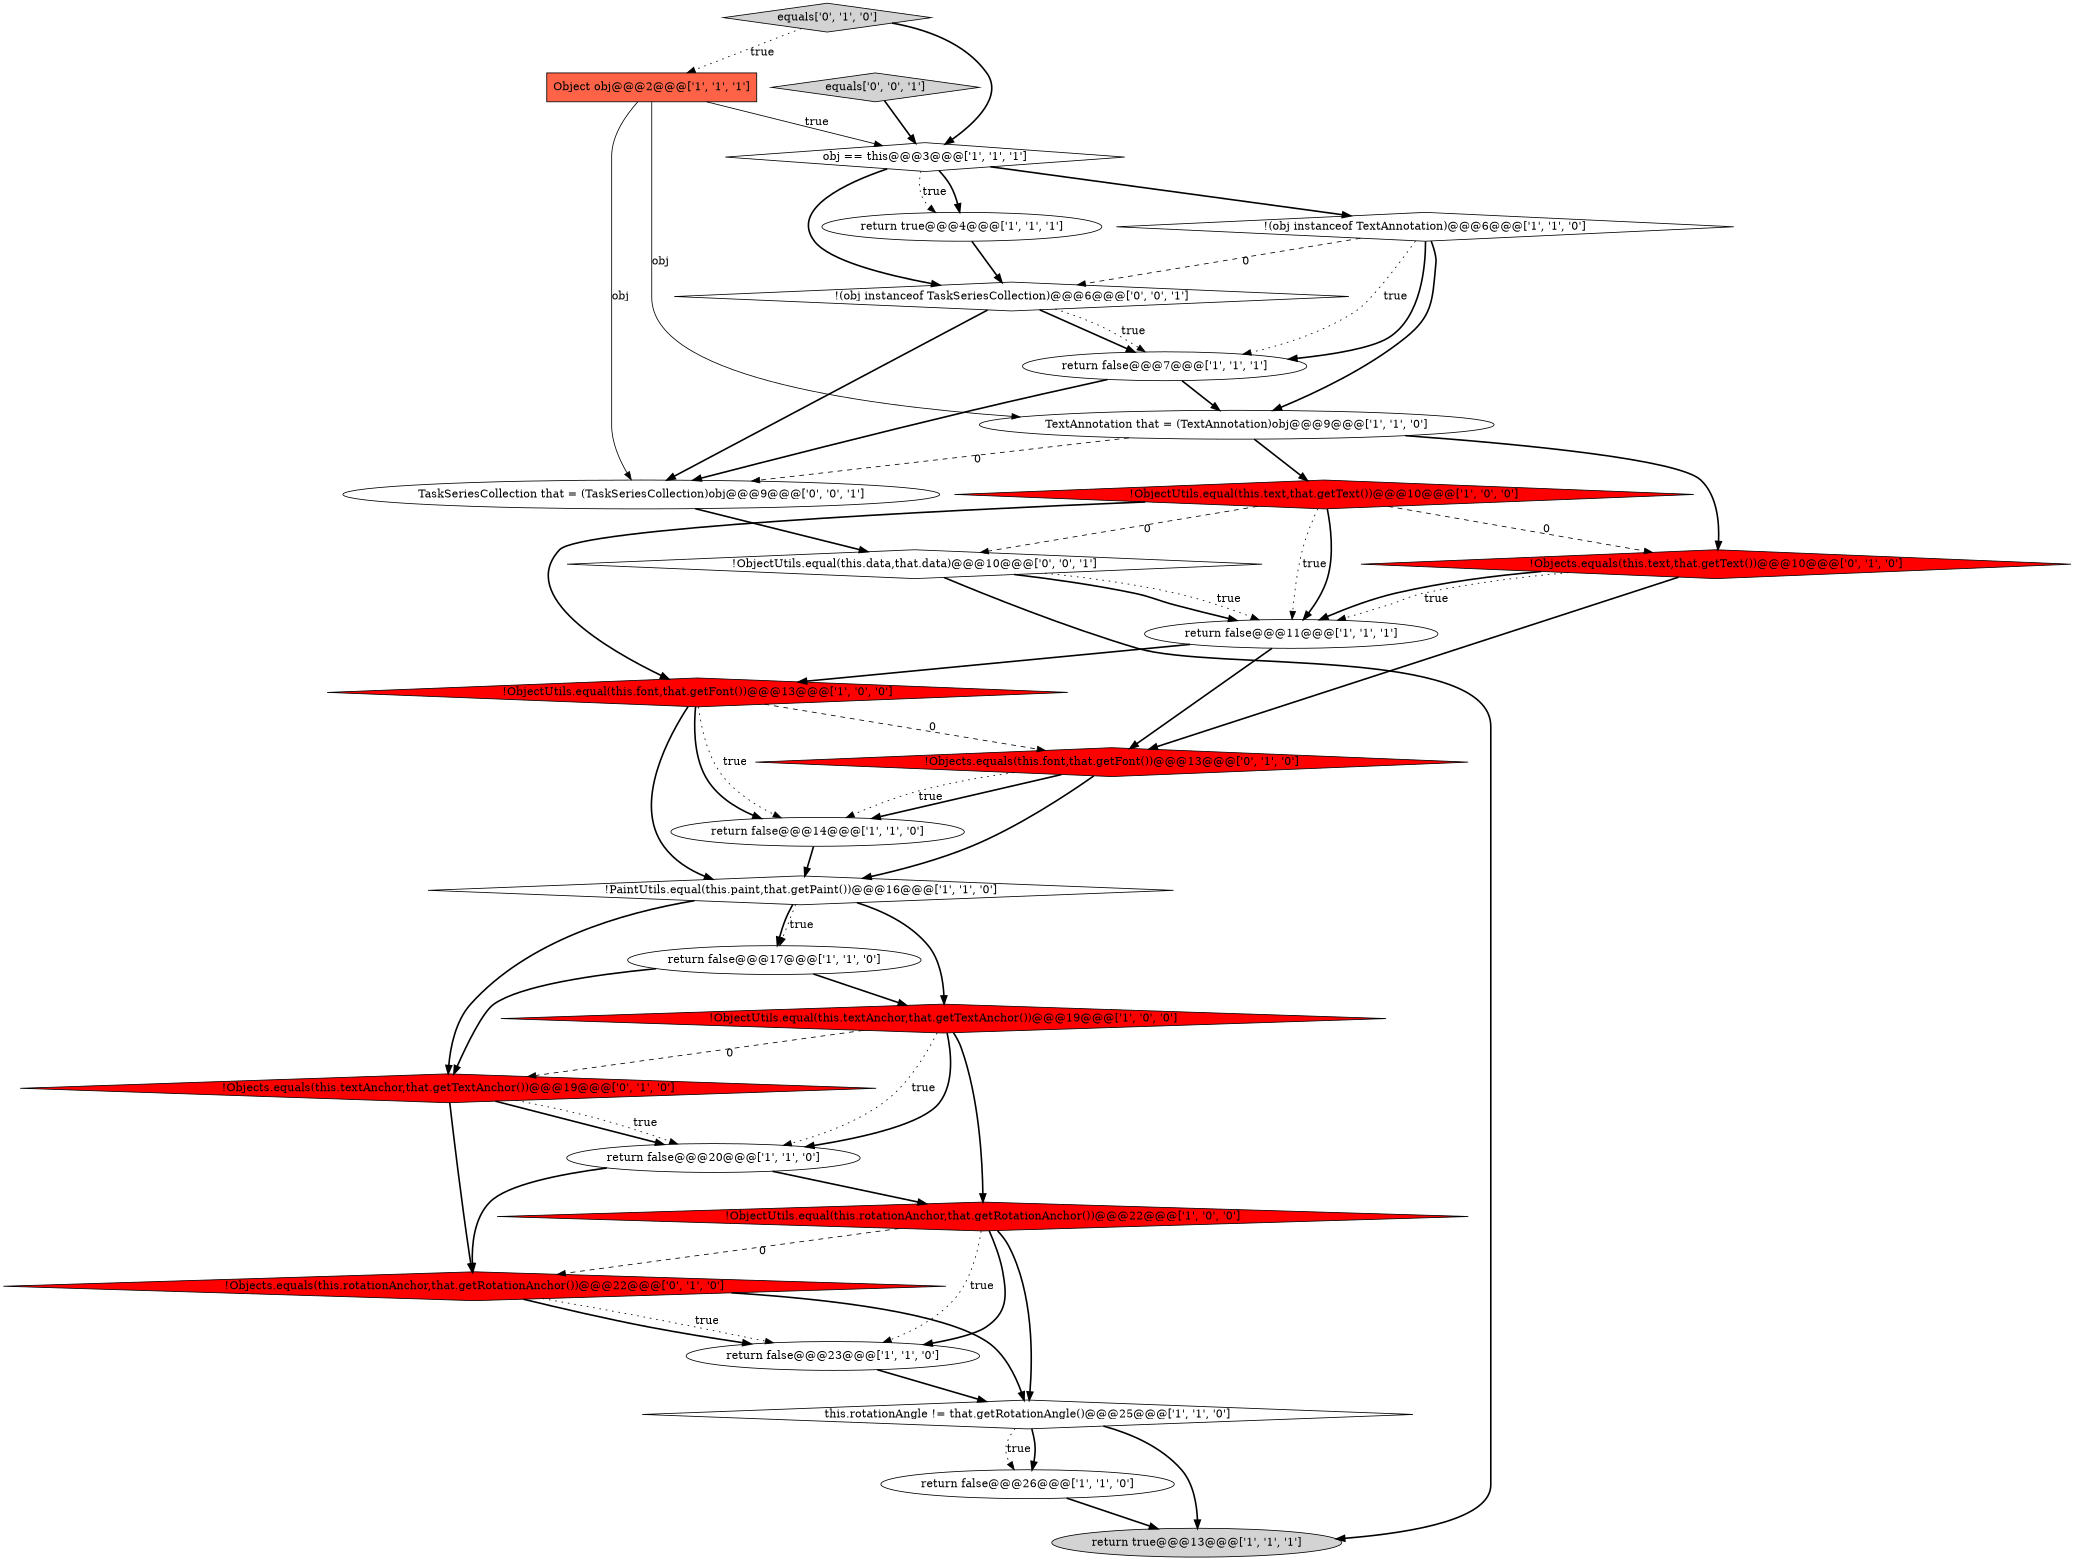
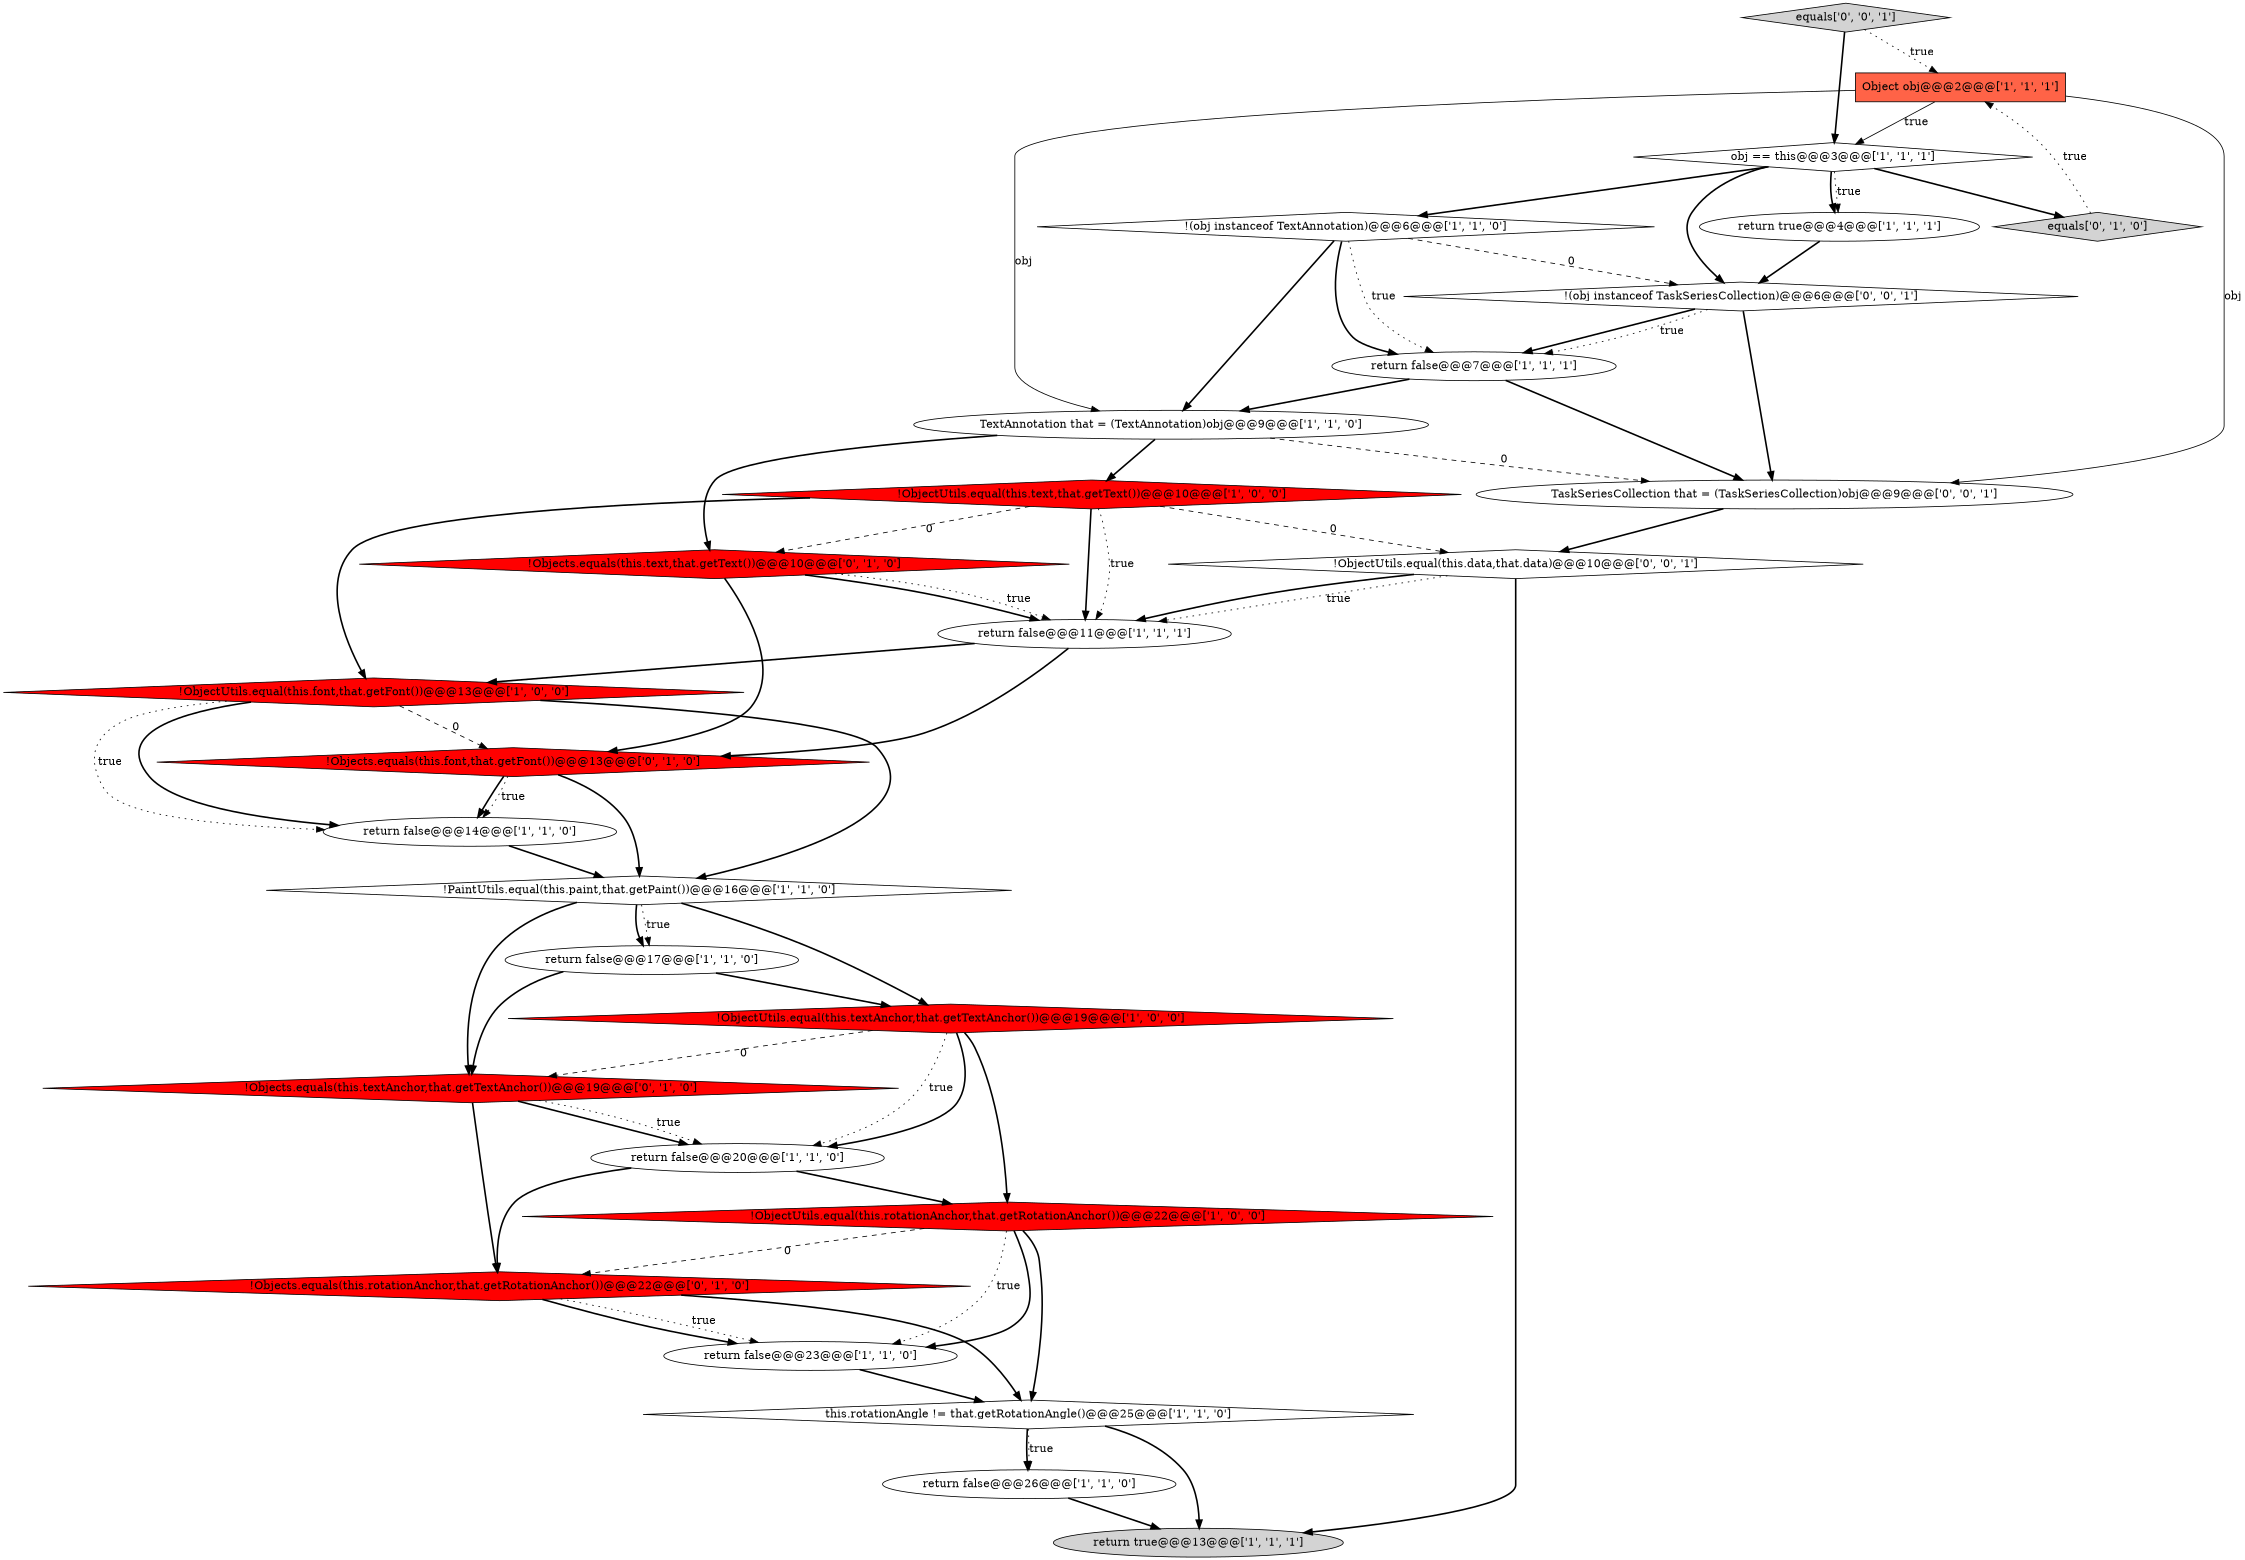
none -> (1897, 49)
(978, 63) -> (1965, 192)
